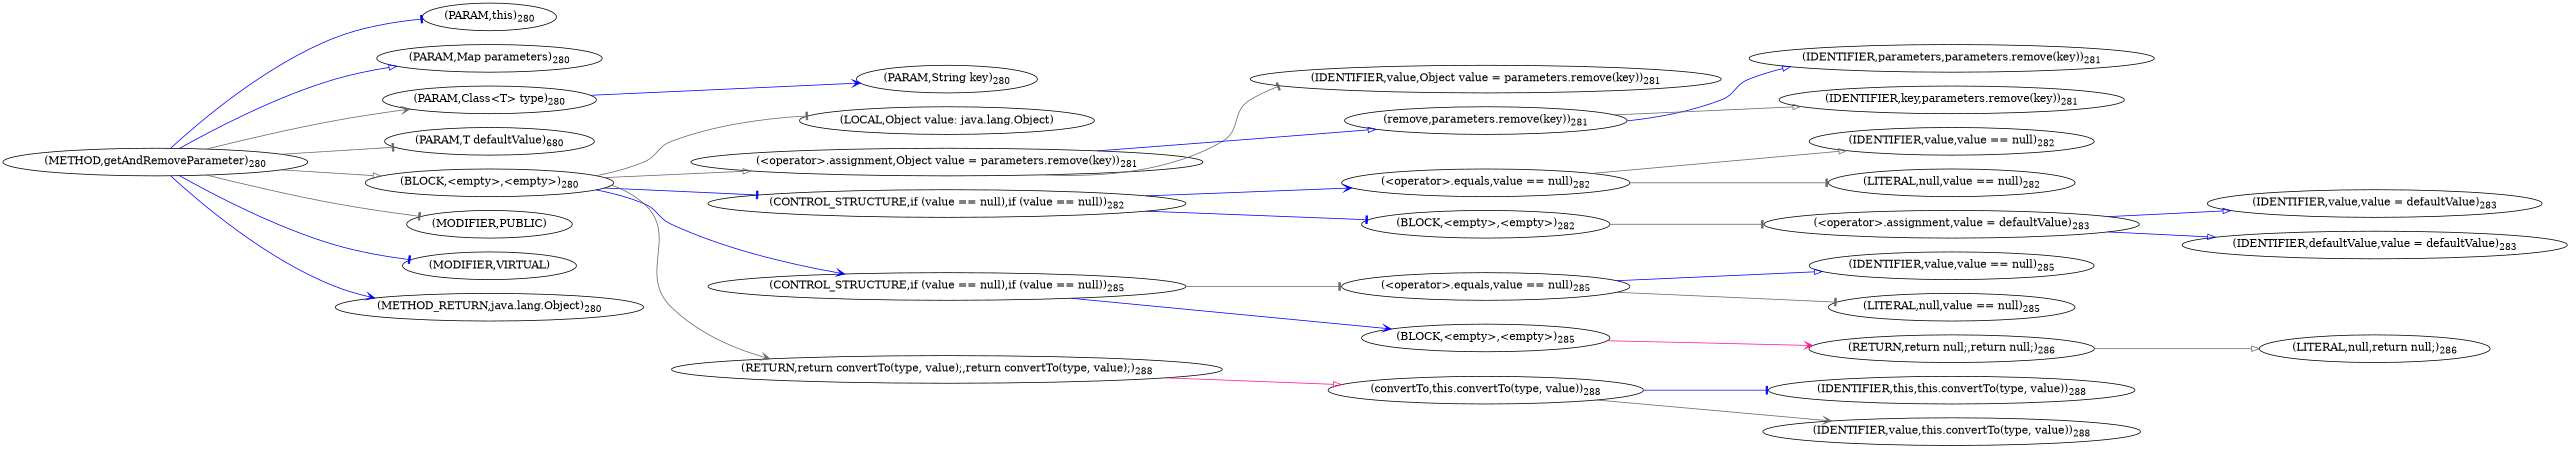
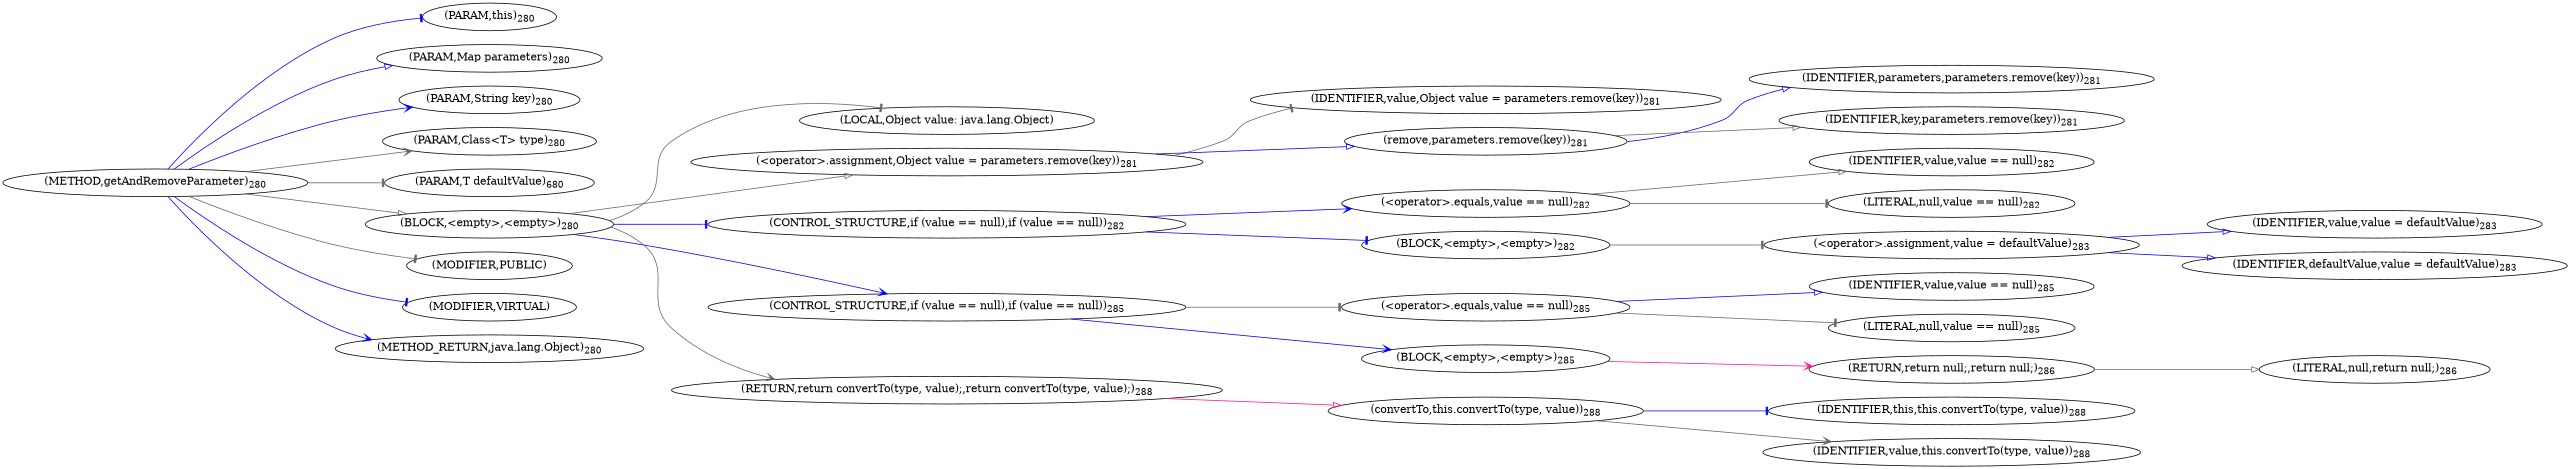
(722, 89) -> (295, 132)
